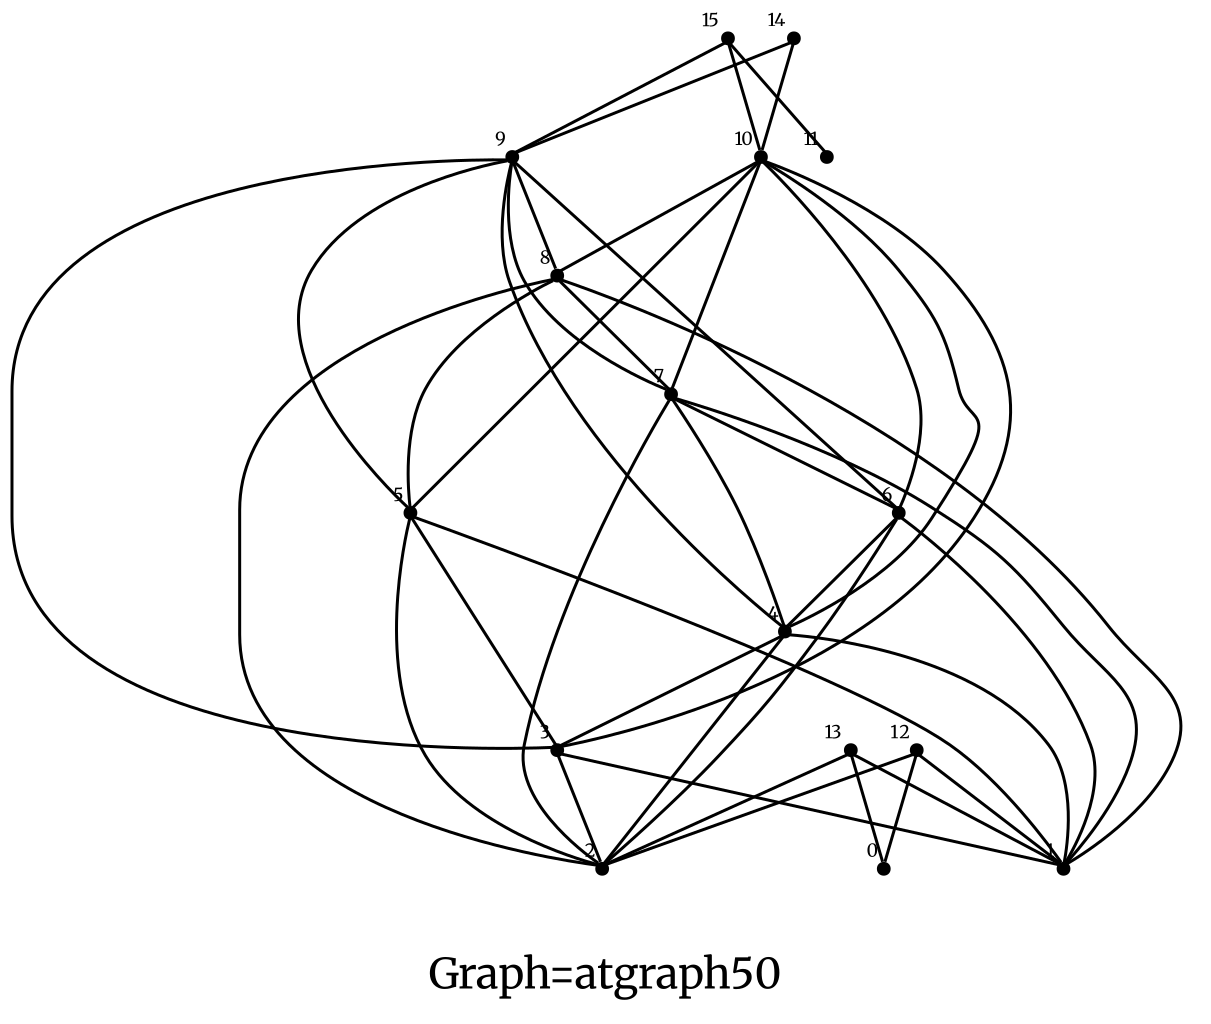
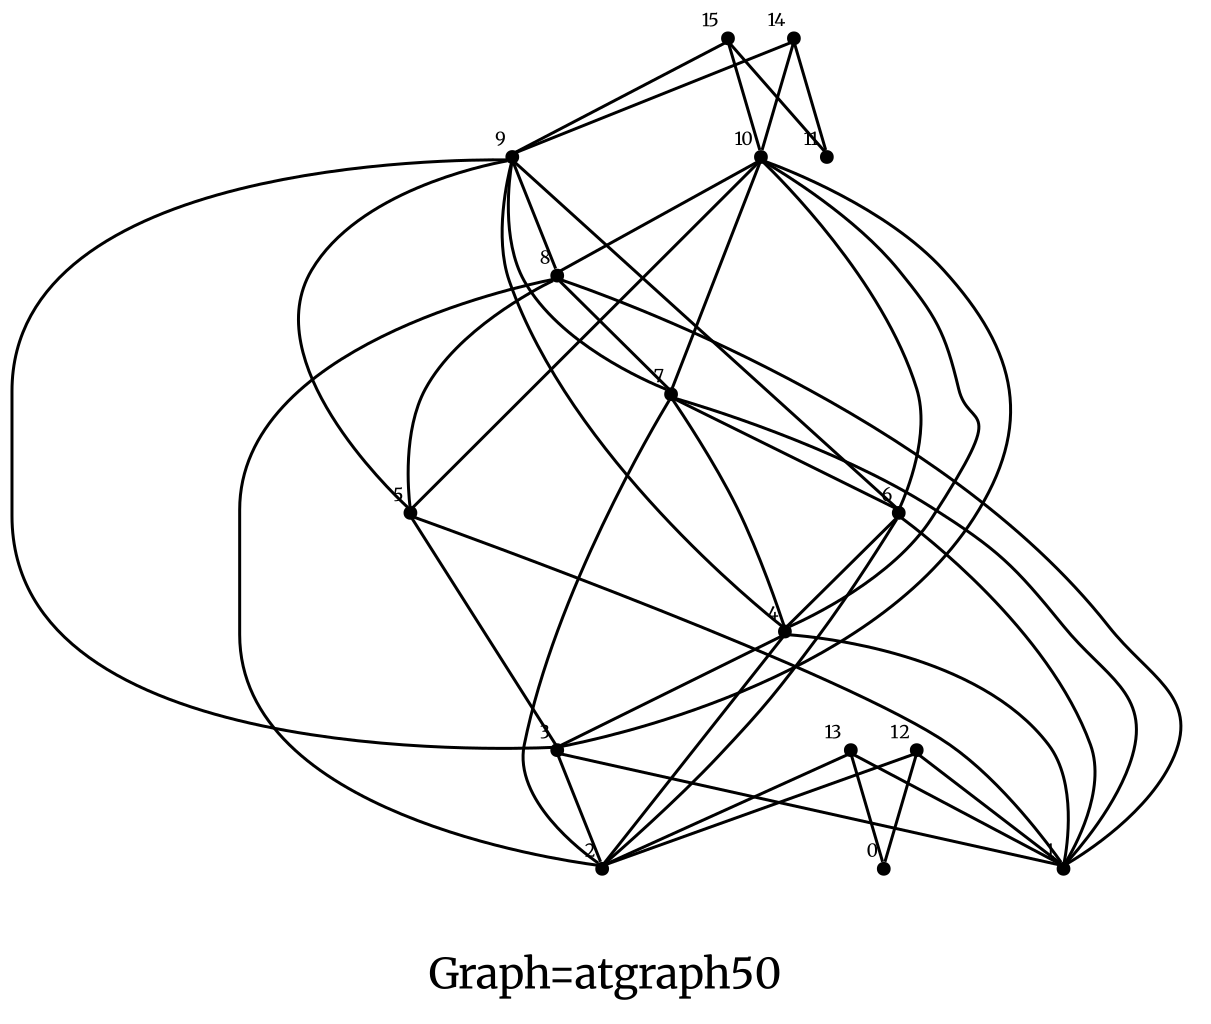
none -> (810, 97)
(409, 719) -> none
